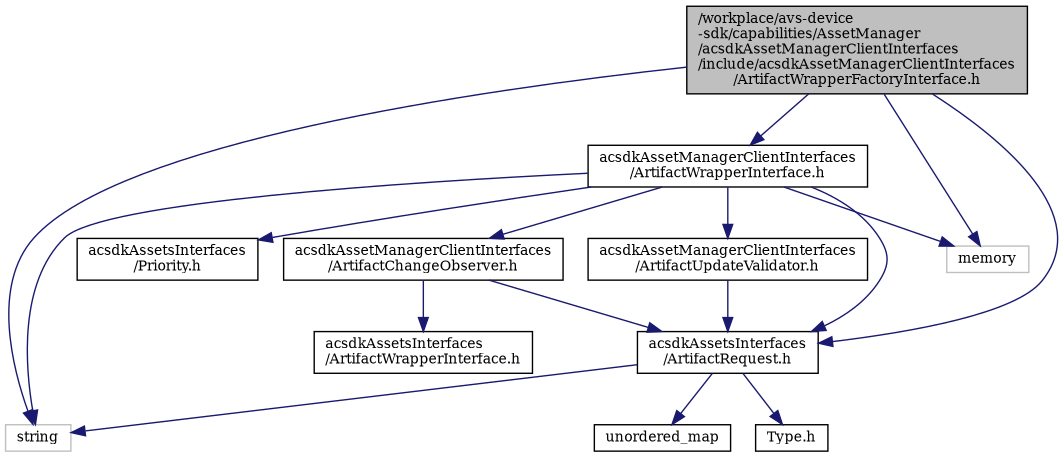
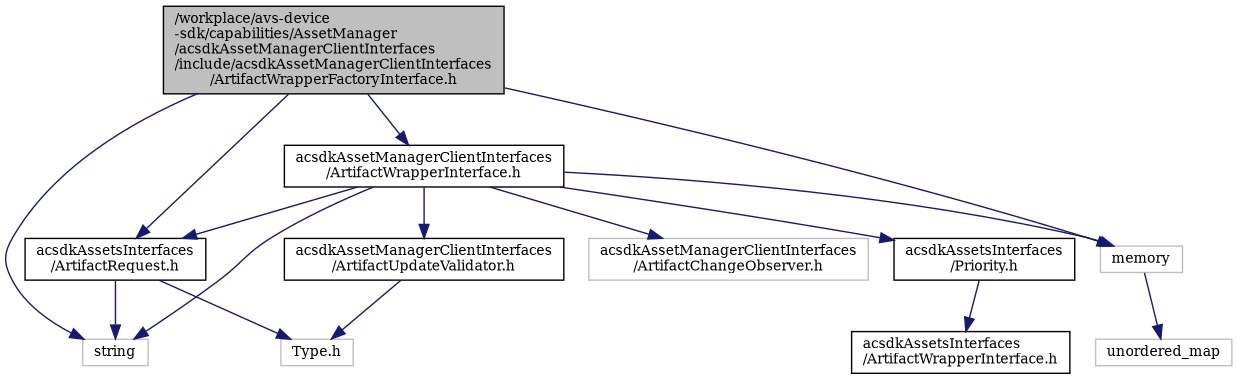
(423, 259) -> (729, 259)
(423, 299) -> (974, 299)
(728, 299) -> (371, 305)
(569, 304) -> none
(696, 393) -> (1151, 299)
(662, 438) -> (1164, 352)
(792, 438) -> (317, 352)
